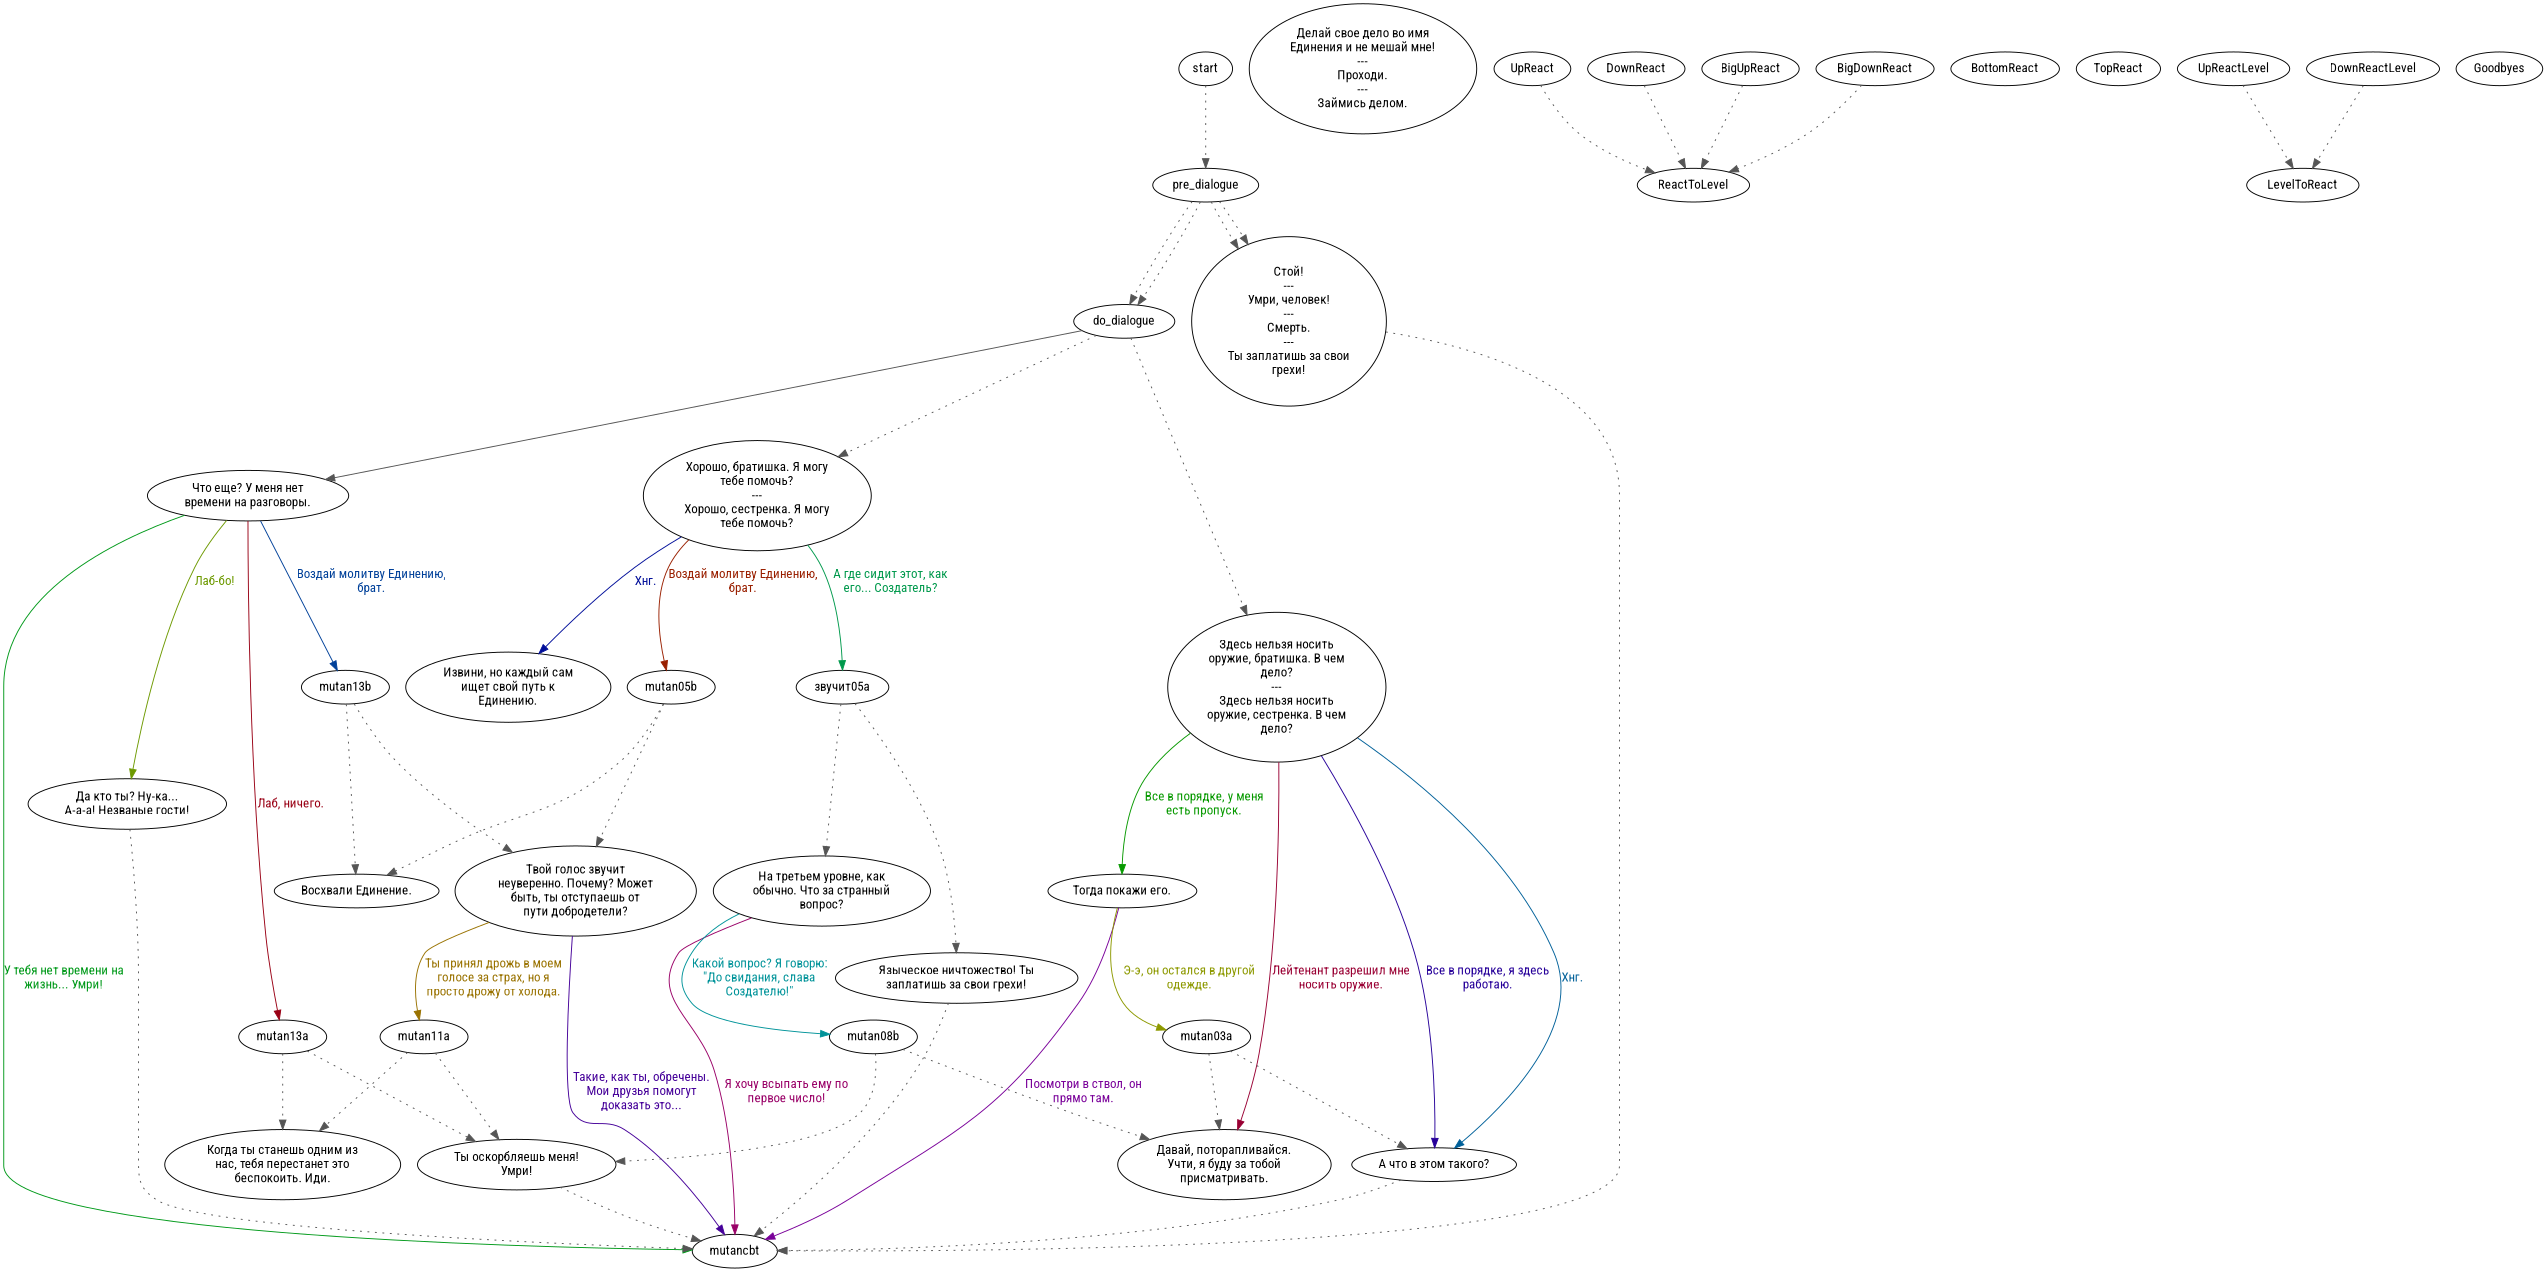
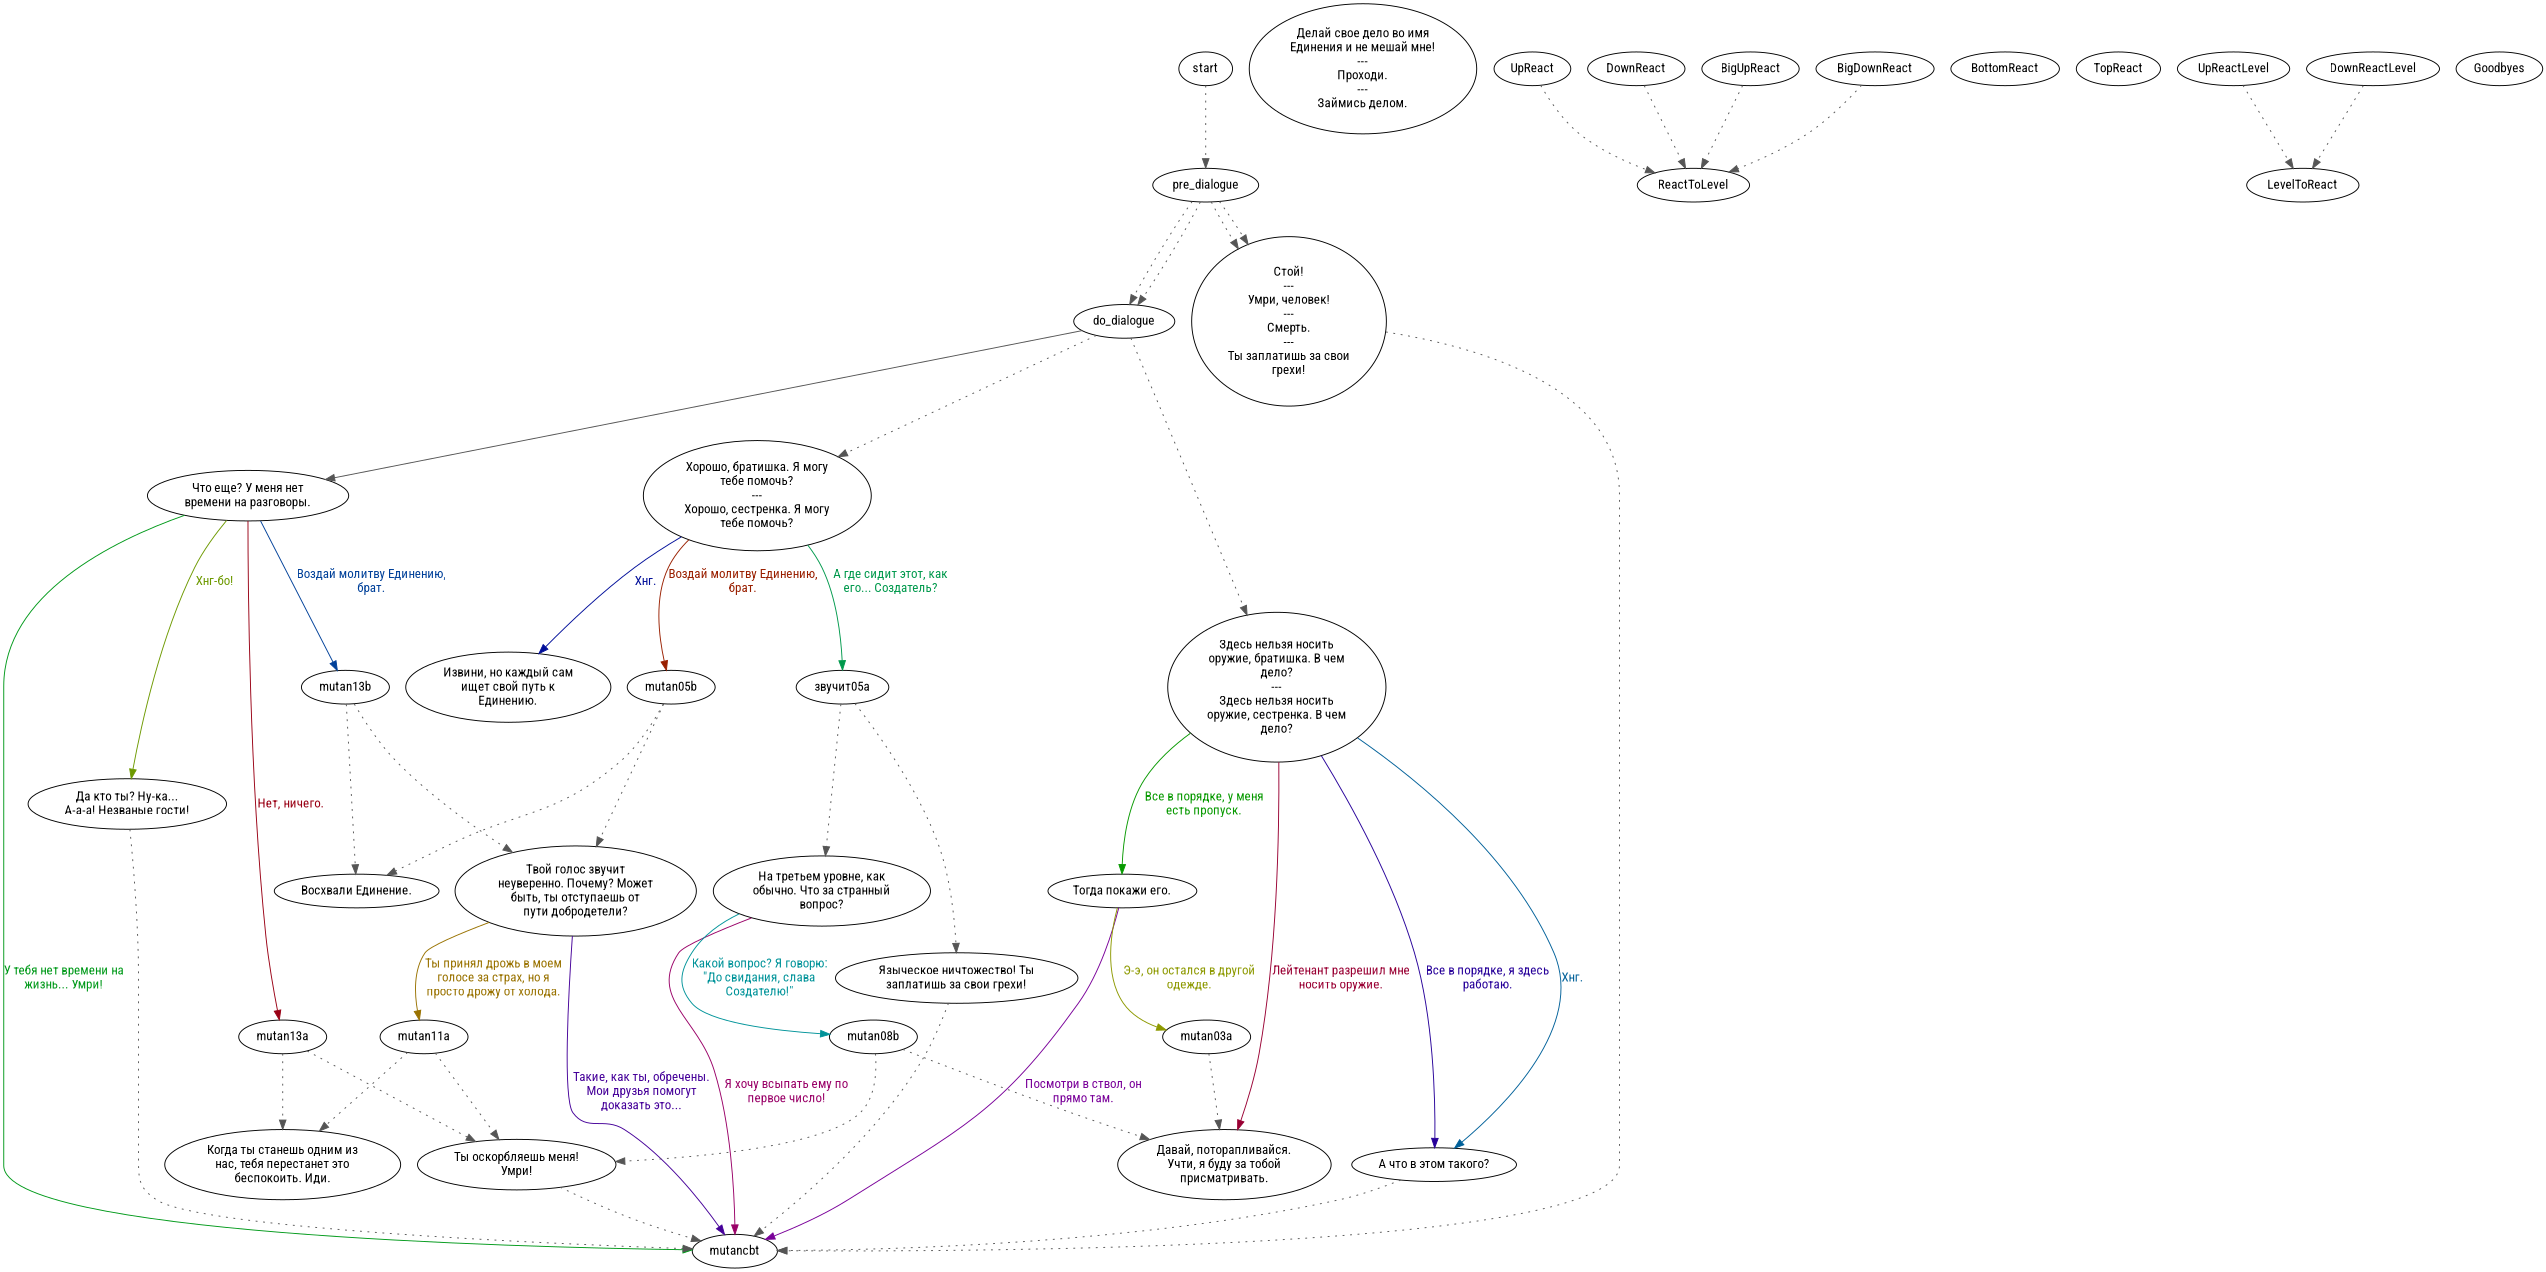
(215, 582) -> (215, 582)
(291, 804) -> (291, 804)
(1315, 1098) -> none
